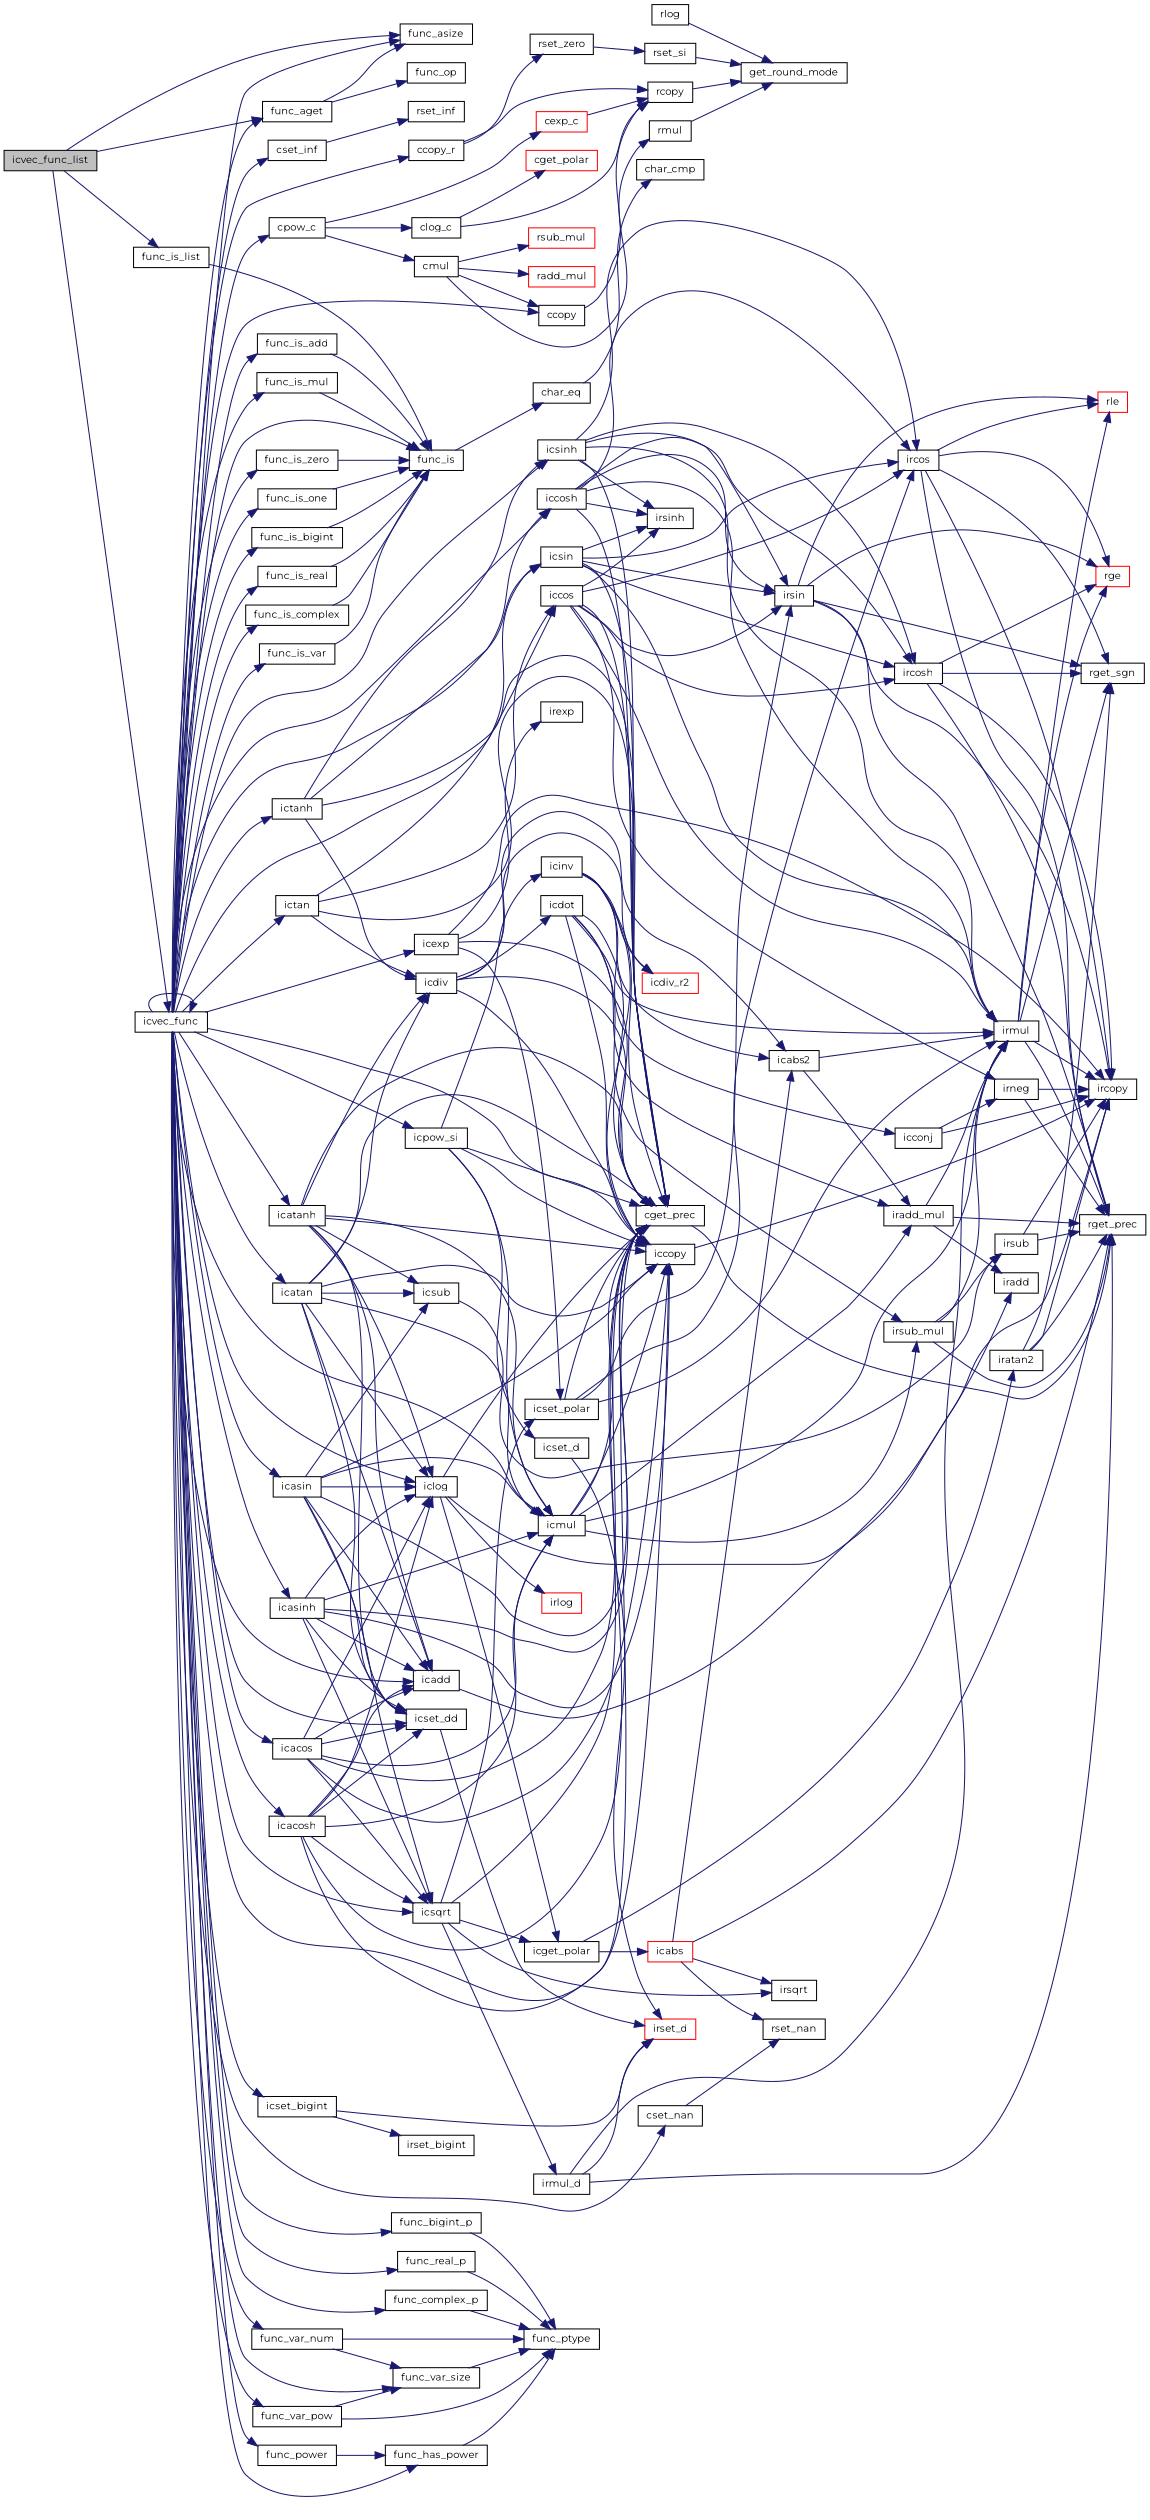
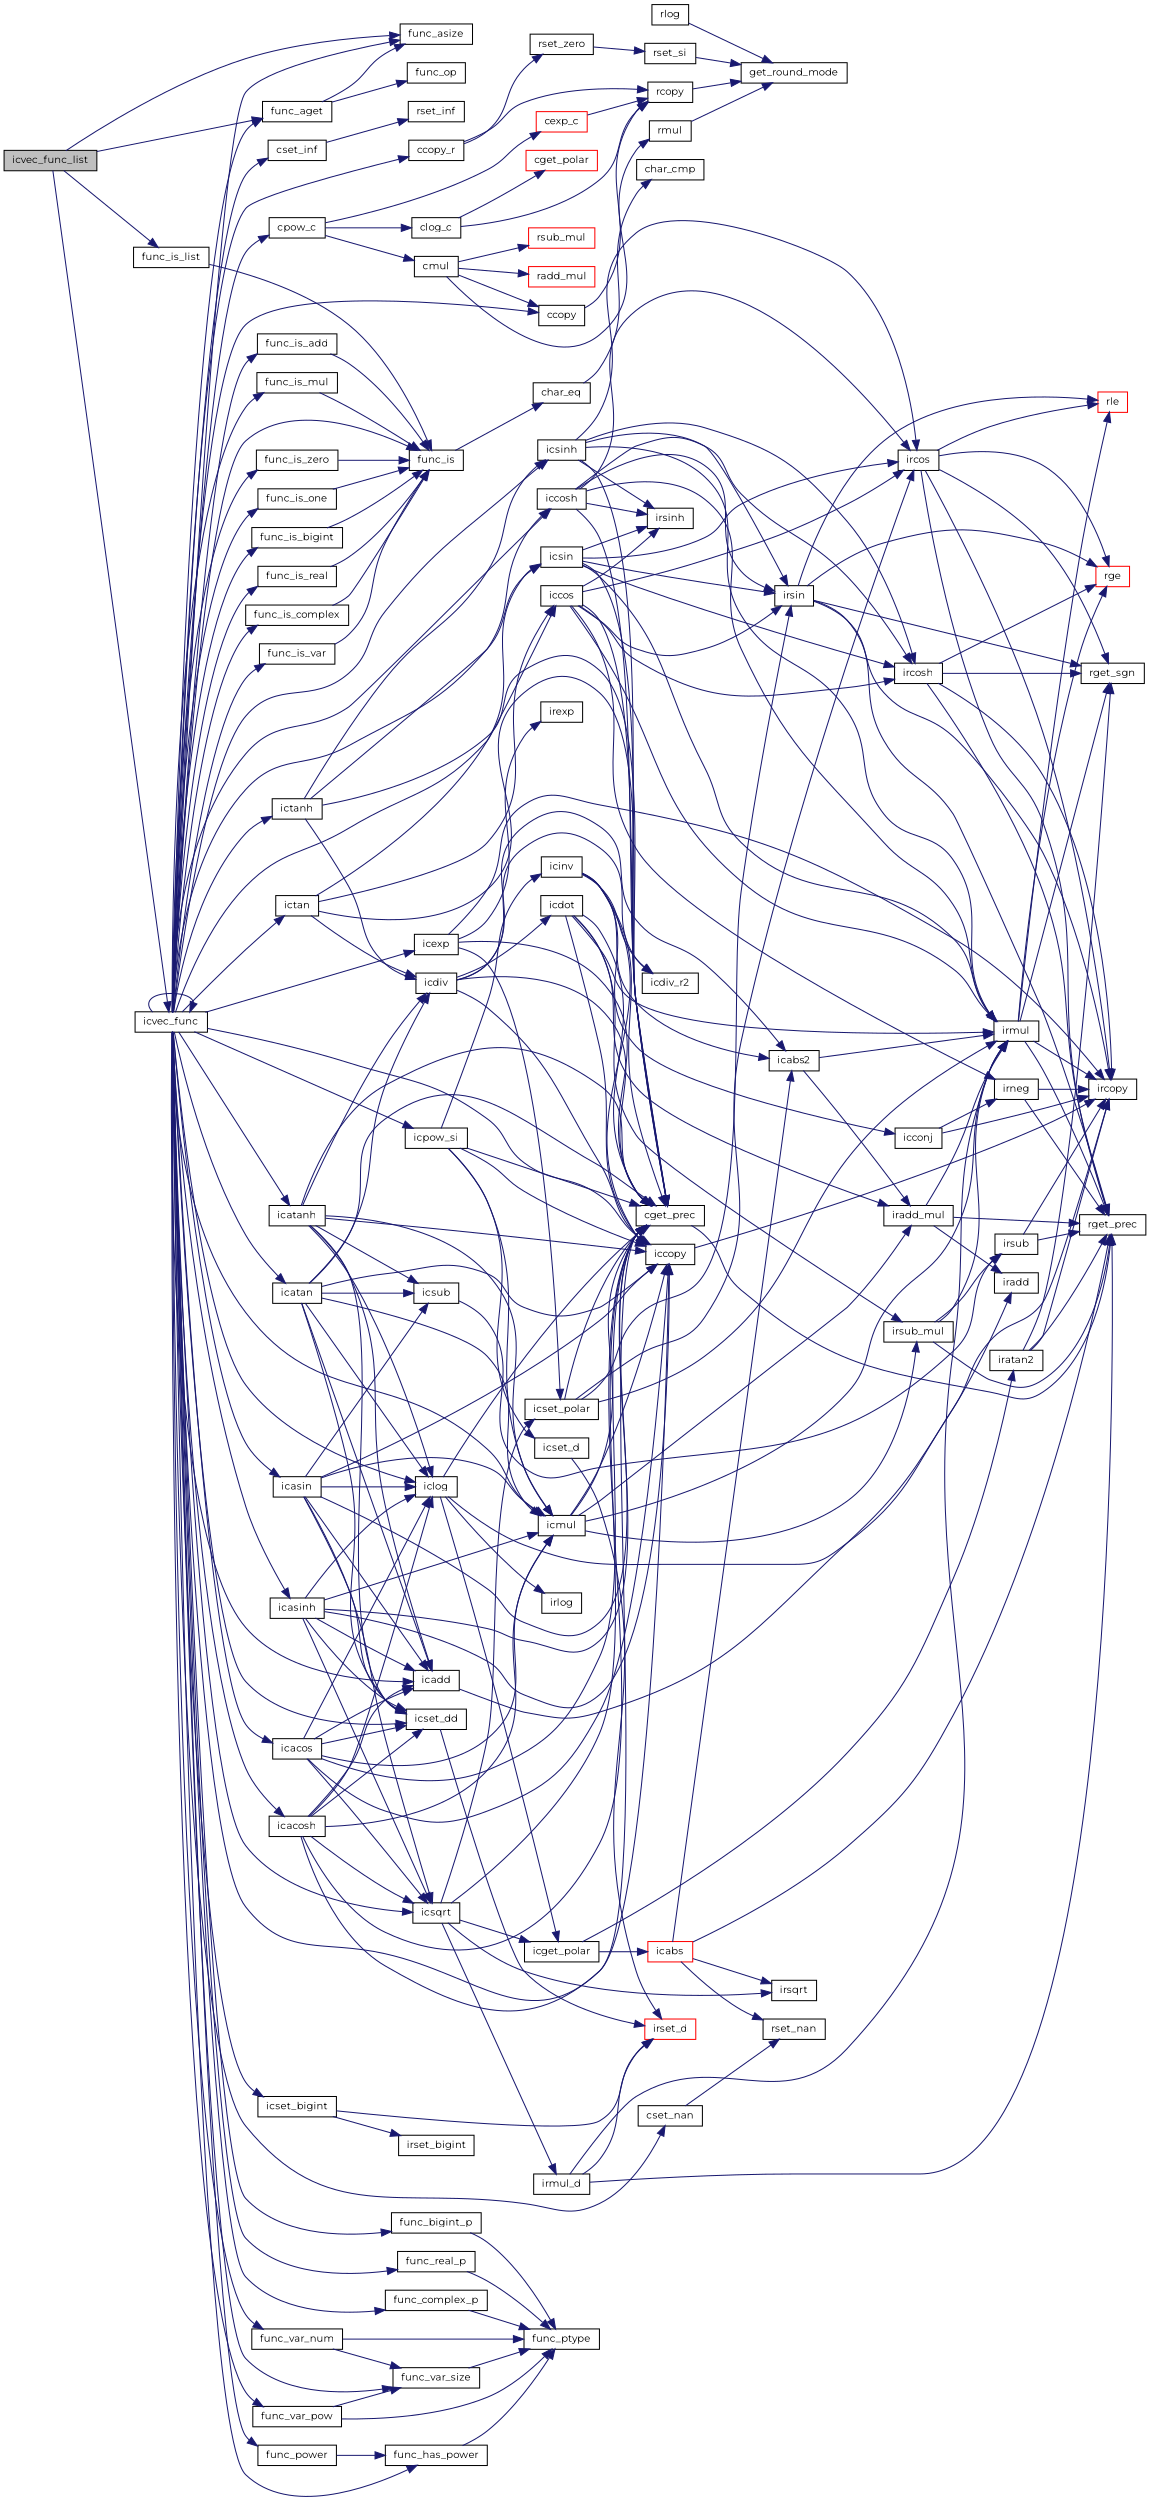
(670, 983) -> (670, 983)
(562, 1603) -> (562, 1603)
